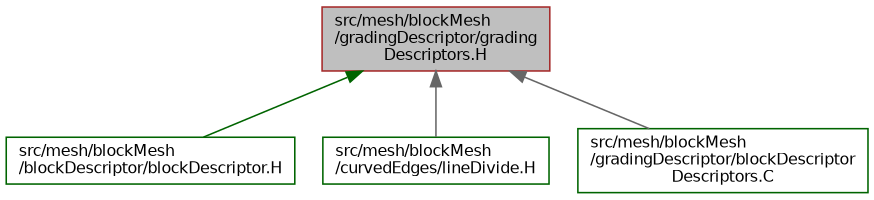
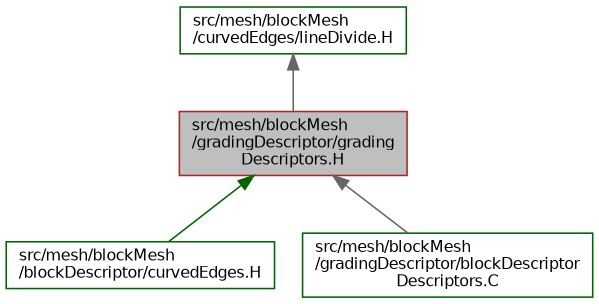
(436, 112) -> (293, 91)
(151, 161) -> (140, 265)
